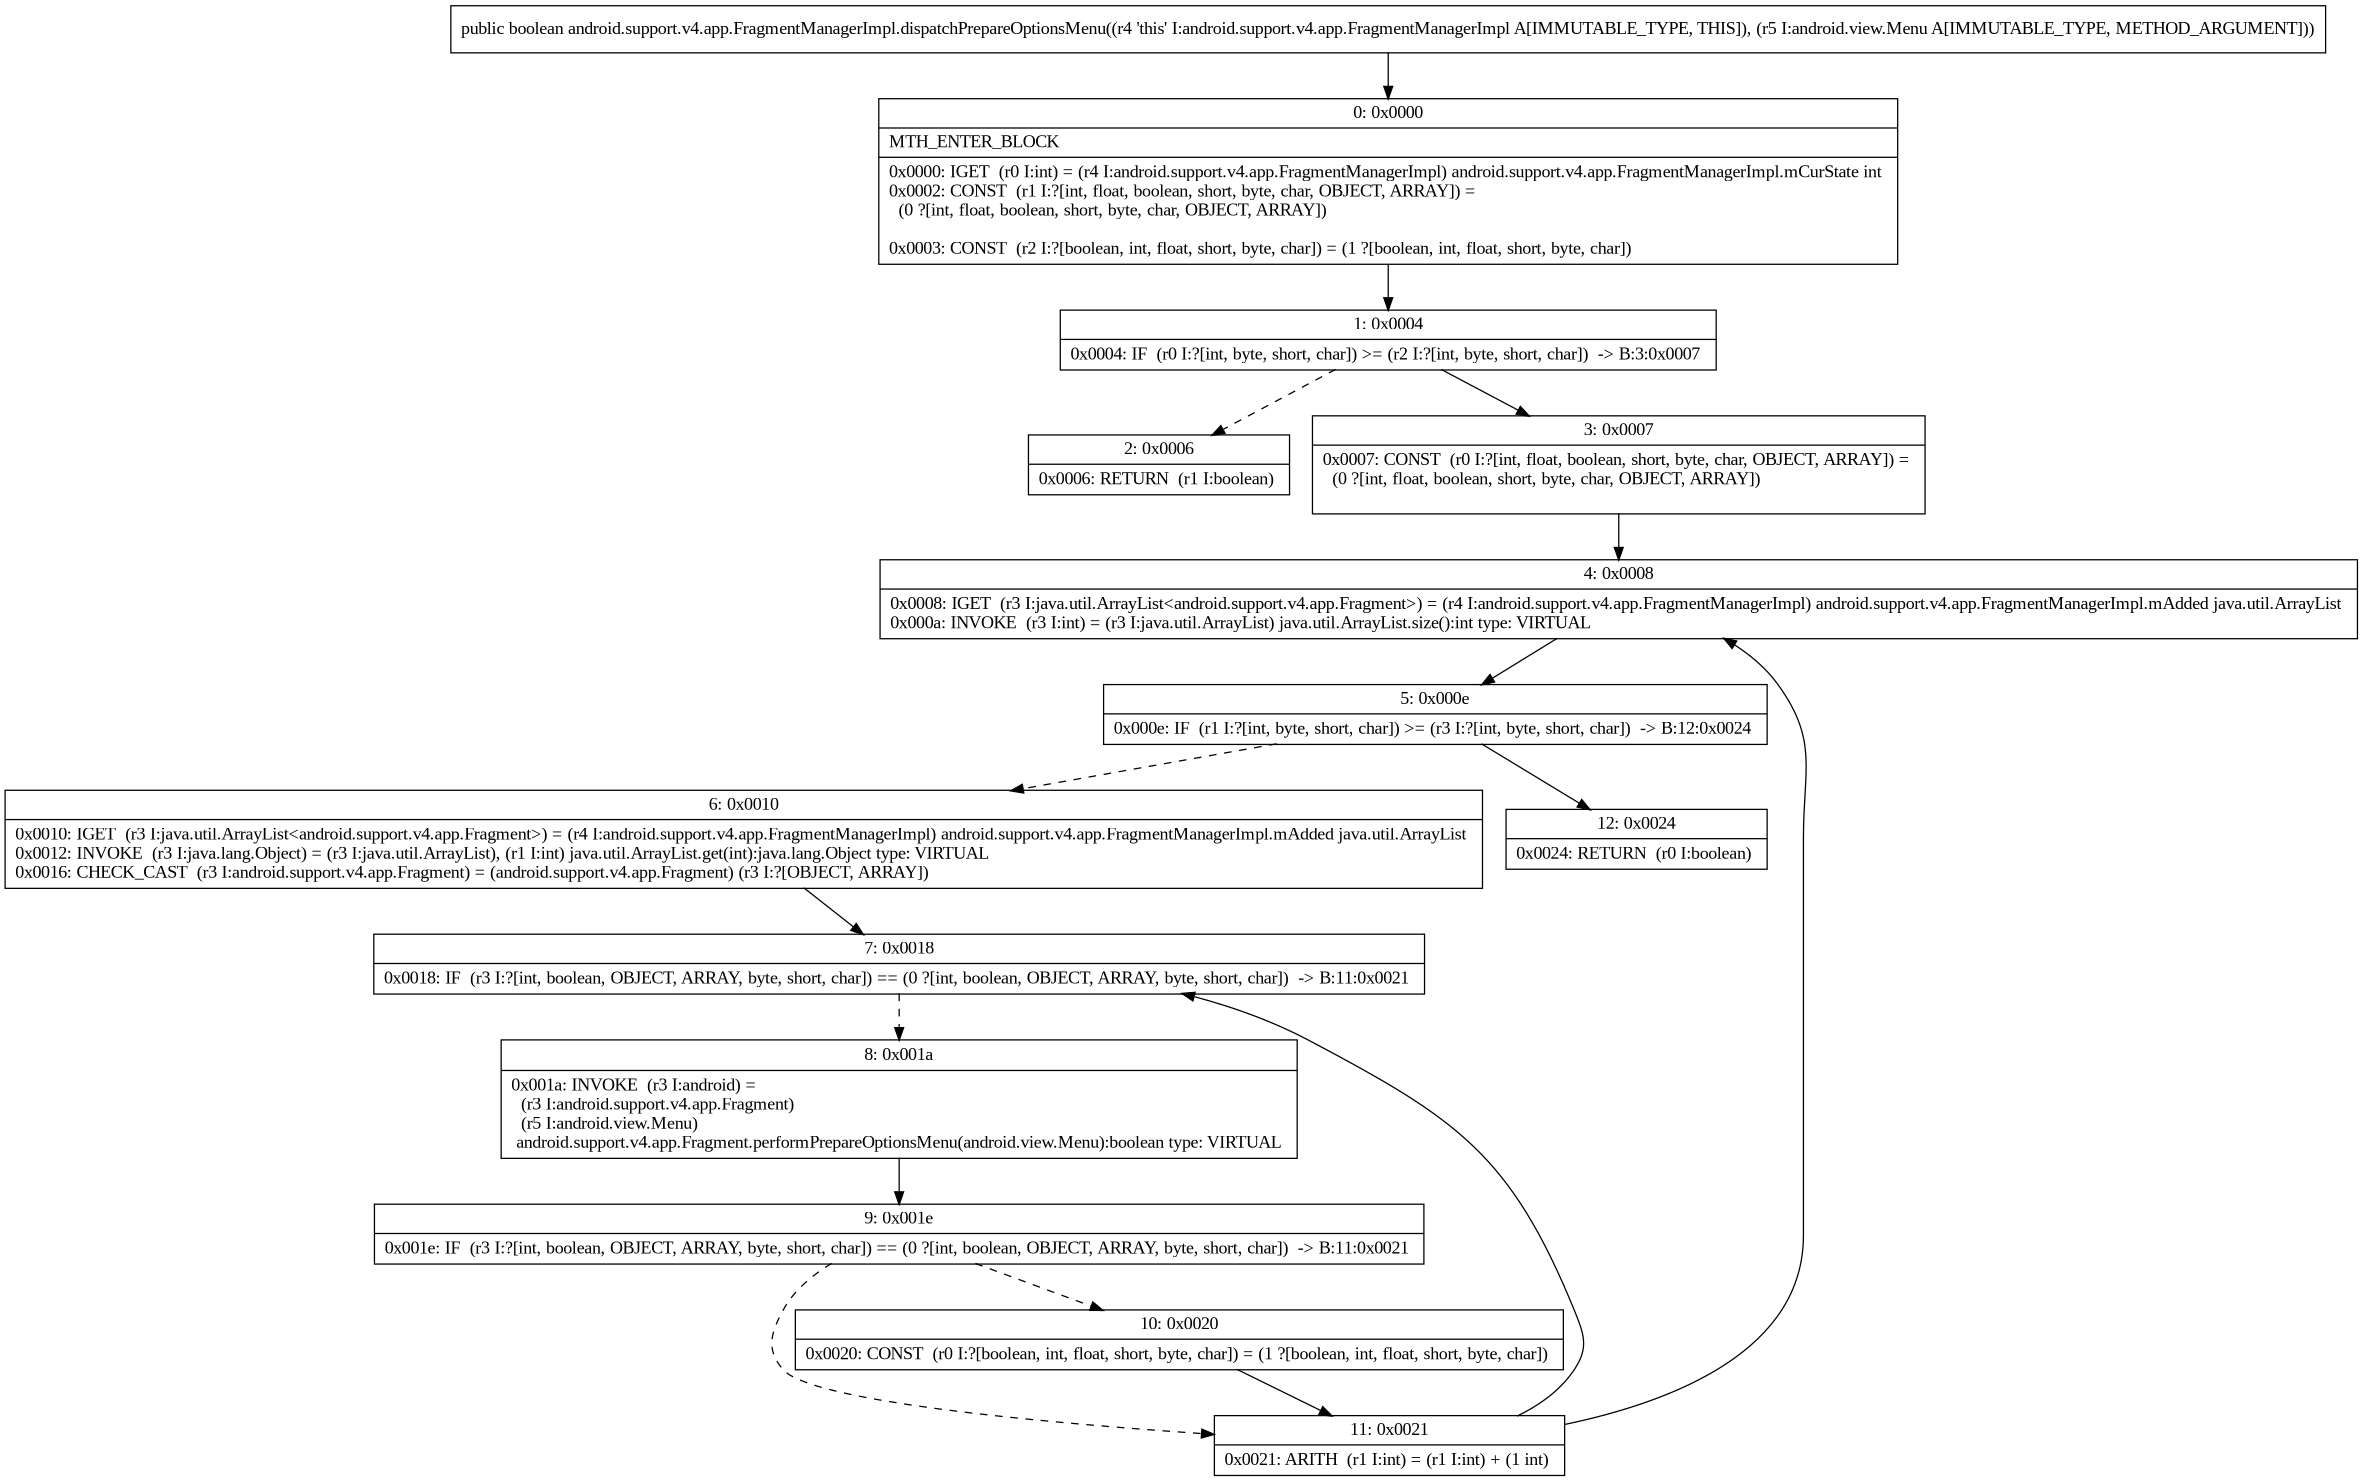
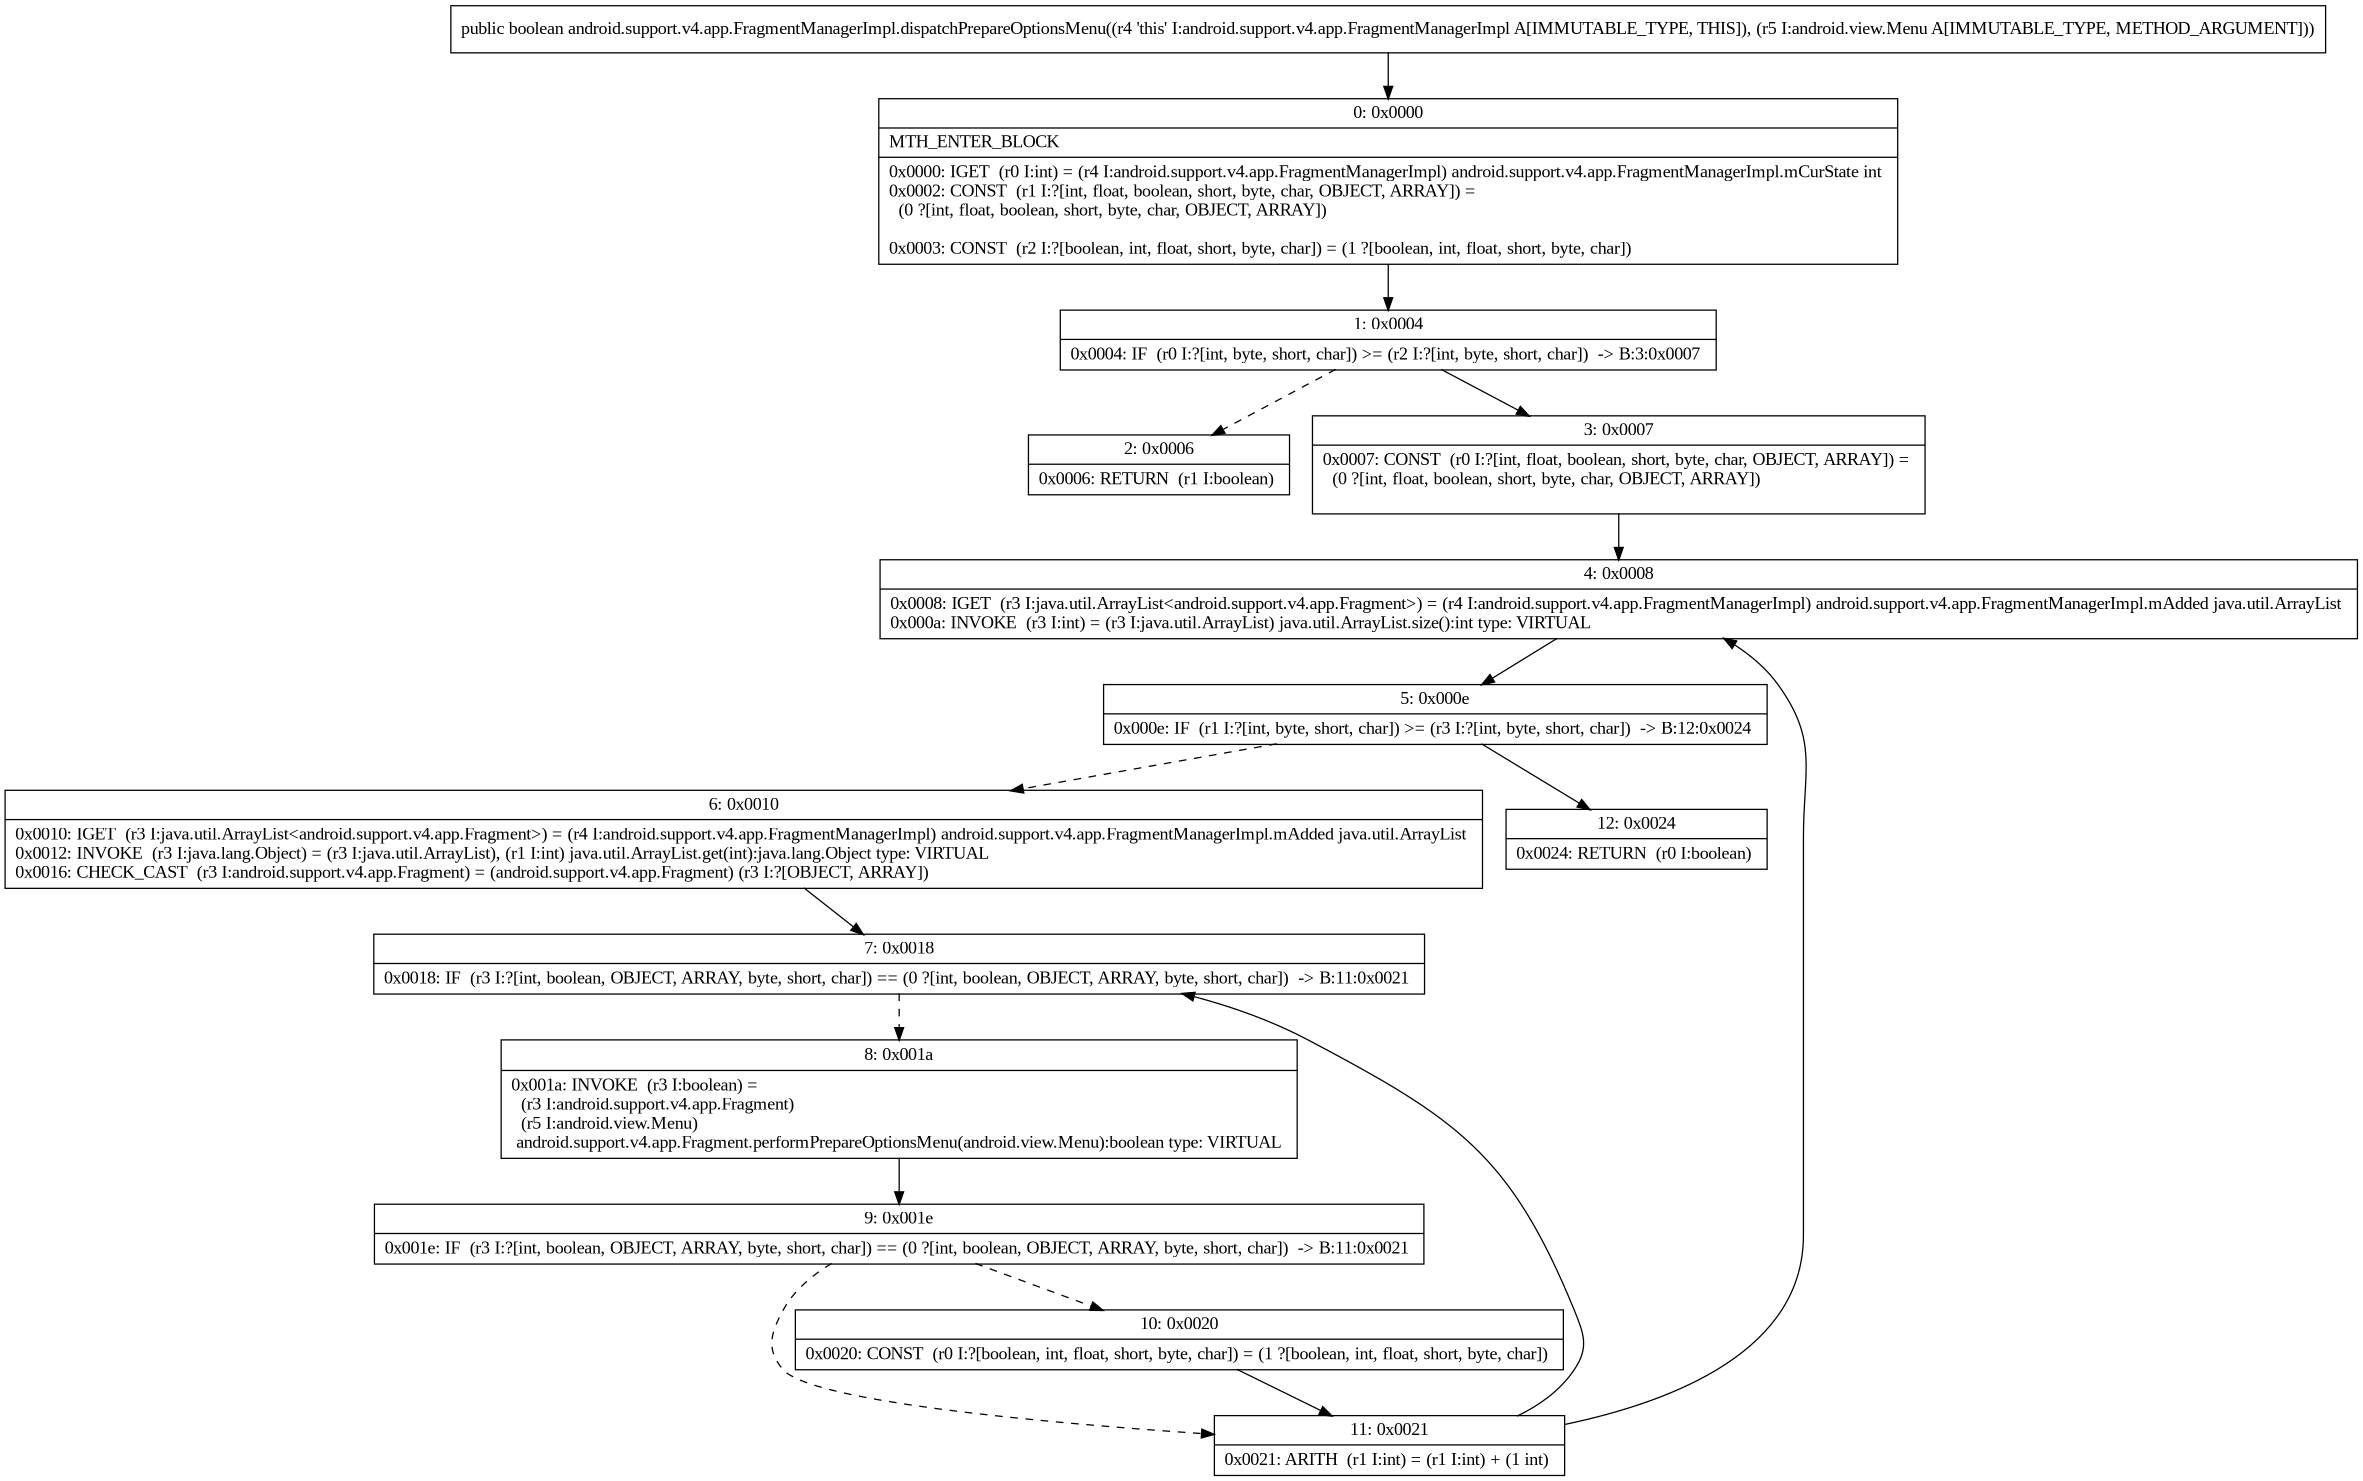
(636, 1085) -> (637, 1085)
